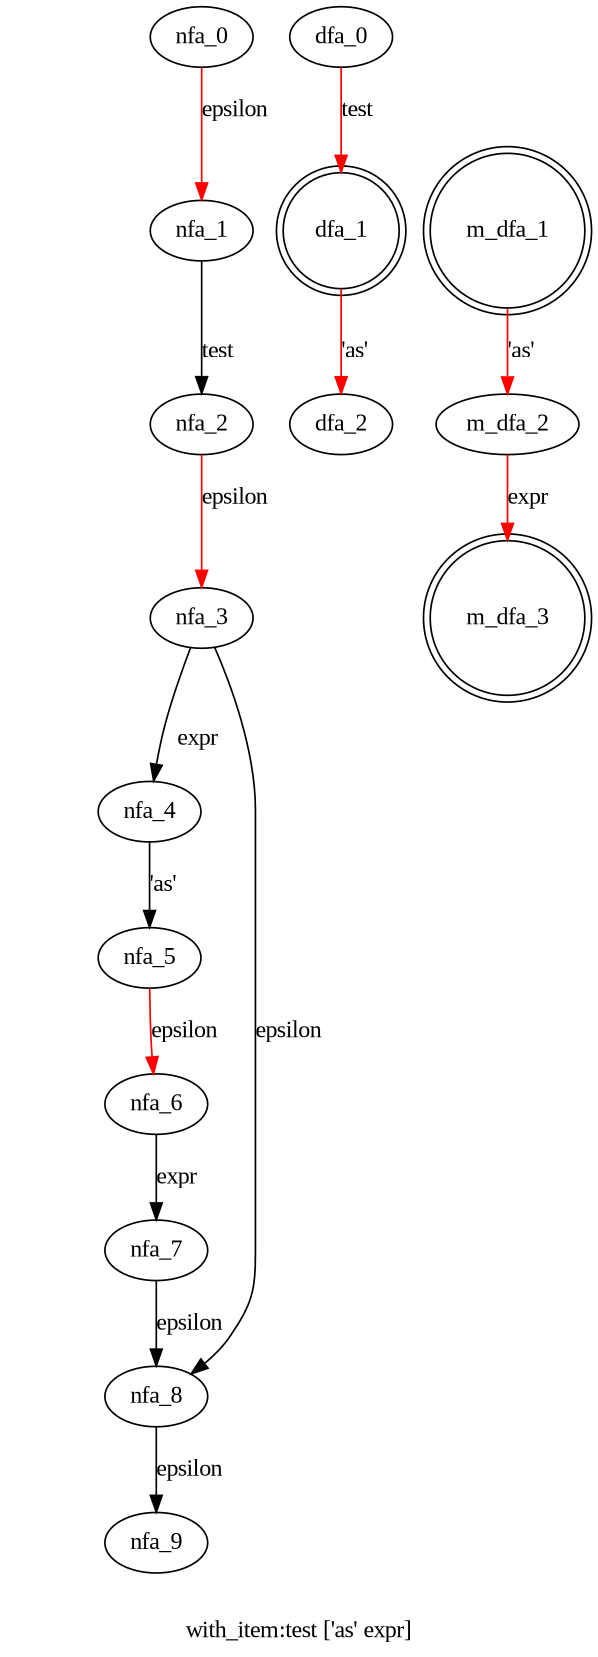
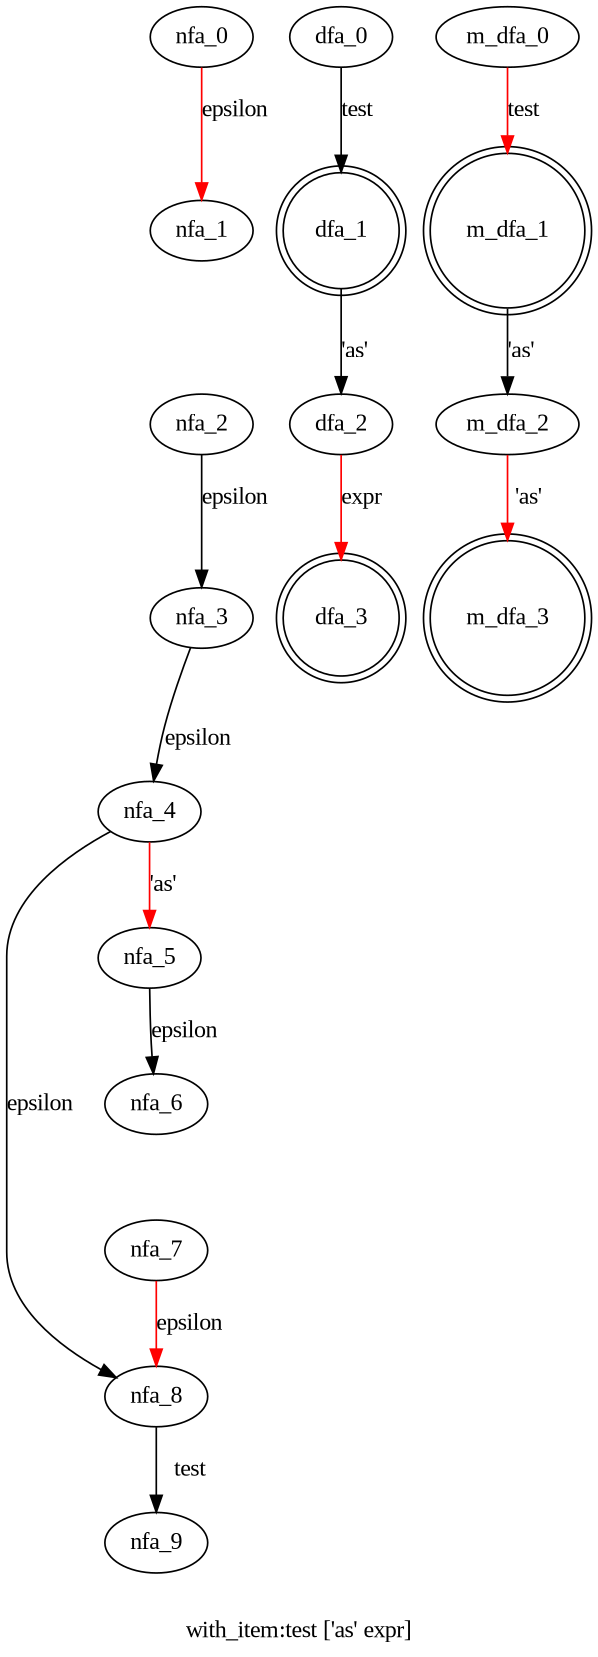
none -> (508, 37)
(341, 111) -> (341, 111)
(202, 319) -> none
(341, 333) -> (341, 333)
(508, 343) -> (508, 343)
(529, 497) -> (529, 497)
(202, 513) -> (202, 513)
none -> (341, 618)
(198, 739) -> (198, 739)
(150, 876) -> (150, 876)
(255, 1010) -> (7, 1098)
(150, 1023) -> (150, 1023)
(156, 1169) -> none
(156, 1315) -> (156, 1315)
(190, 1470) -> (190, 1470)
